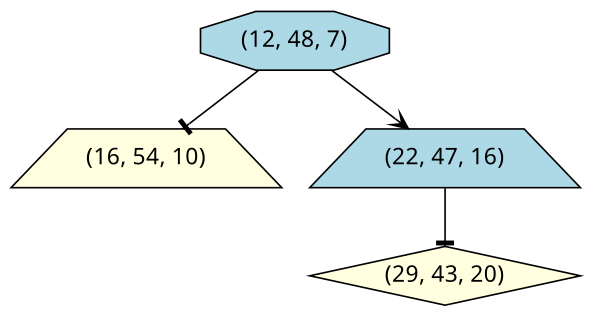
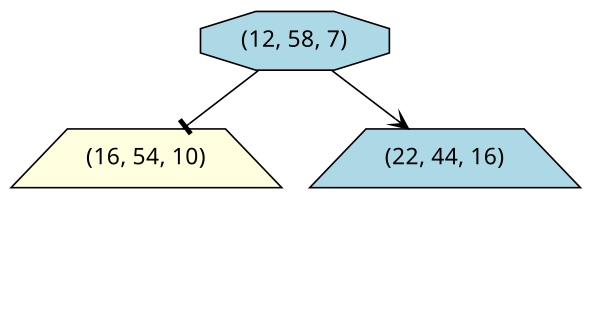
(295, 41) -> (295, 41)
(445, 158) -> (445, 158)
(445, 276) -> none
